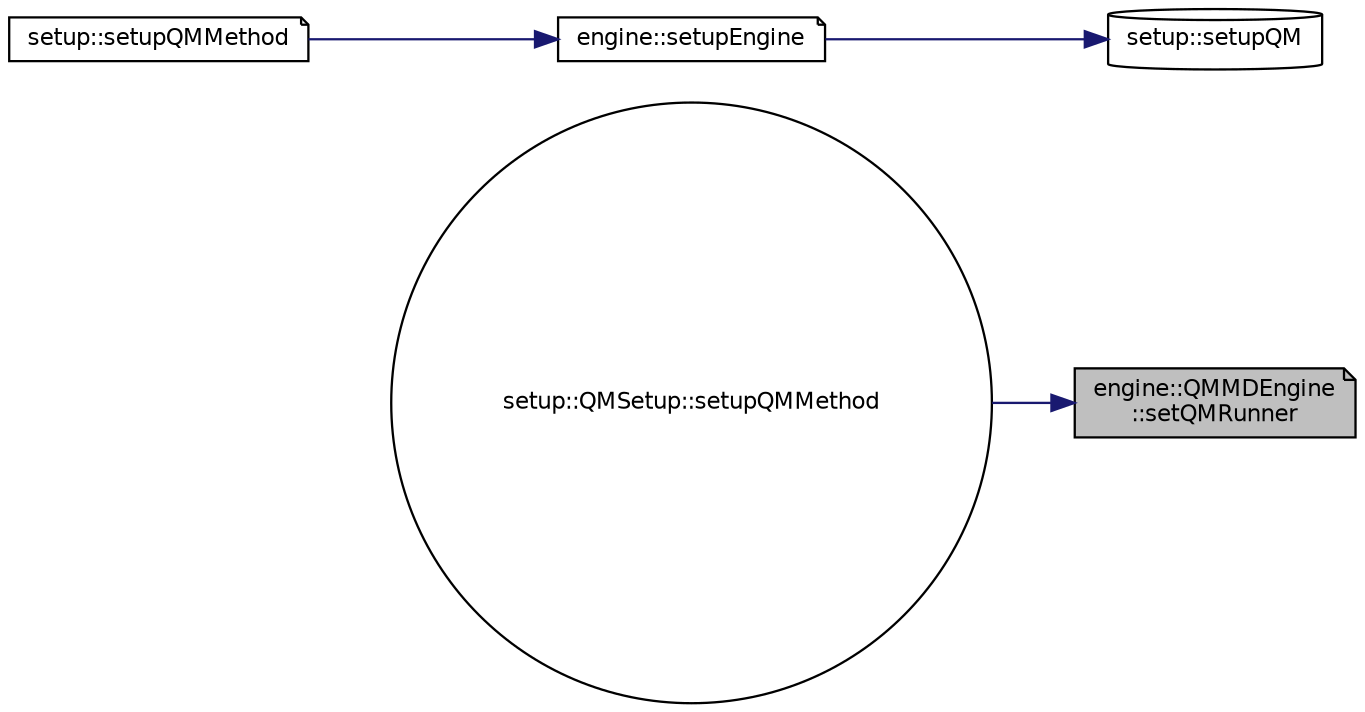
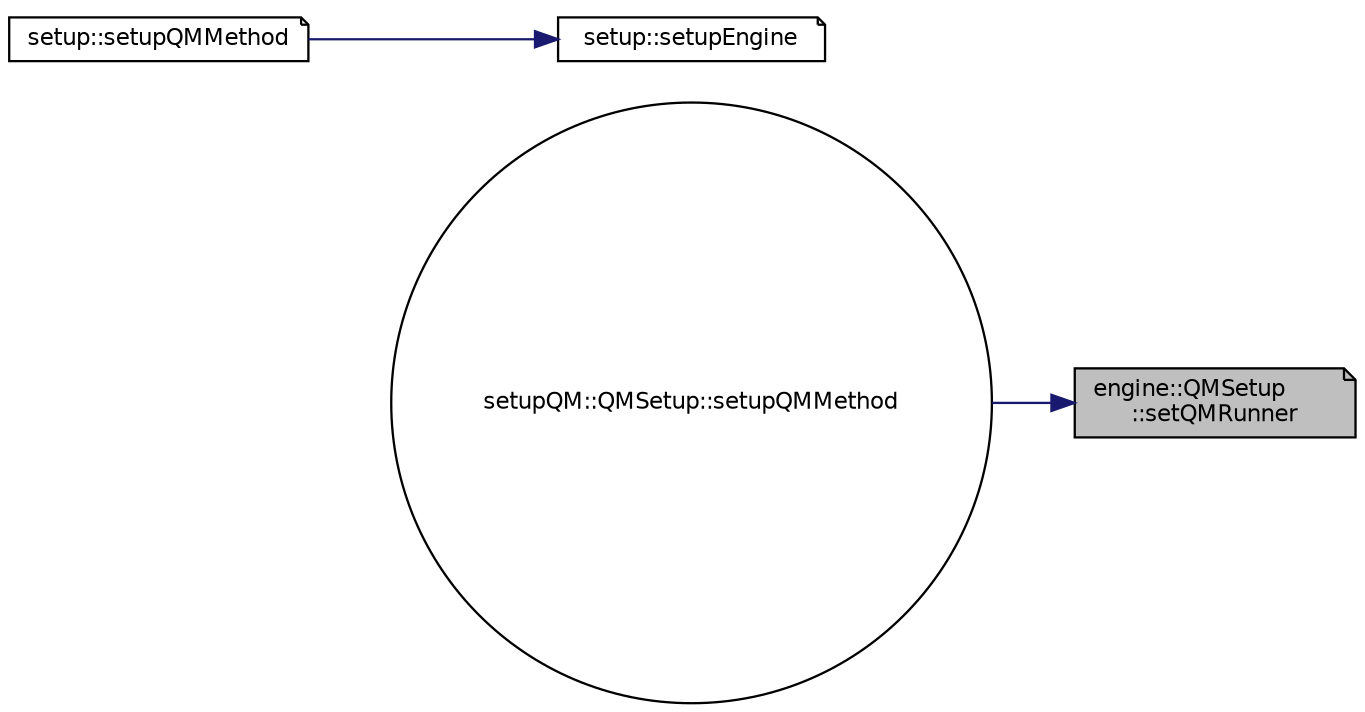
(692, 39) -> (692, 39)
(1215, 39) -> none
(692, 403) -> (692, 403)
(1215, 403) -> (1215, 403)
